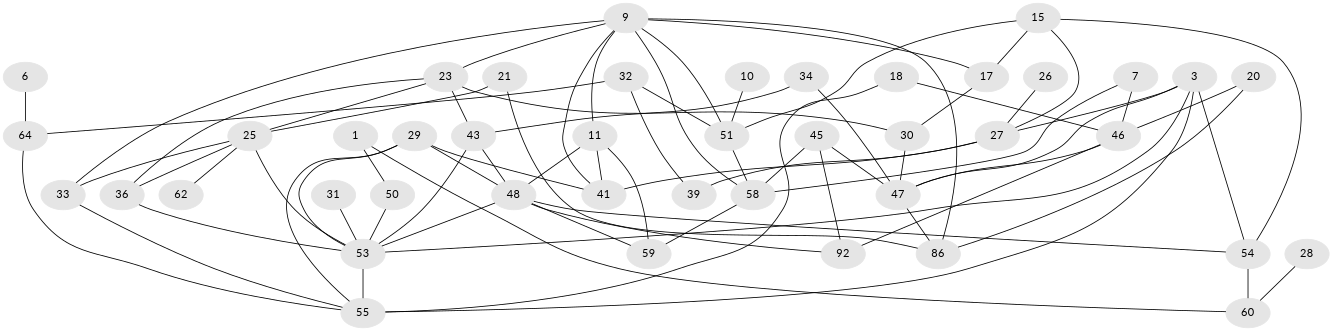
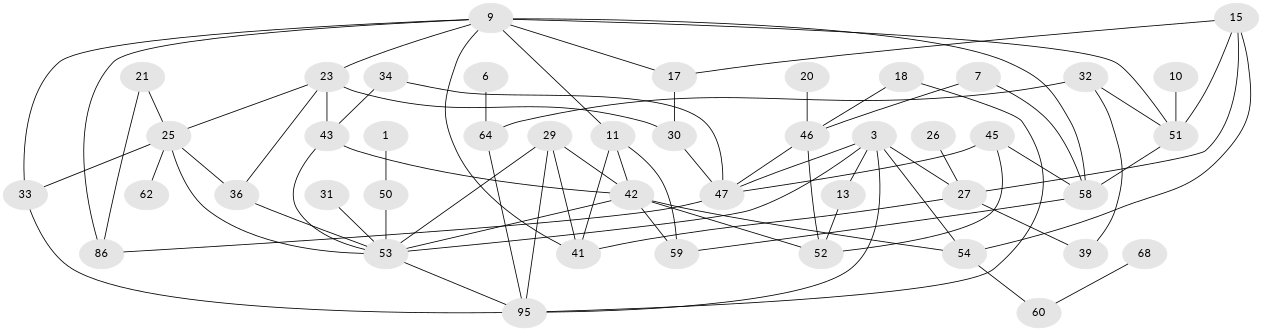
(1111, 187) -> none
(514, 195) -> (632, 195)
none -> (843, 195)
(843, 254) -> (821, 254)
(1307, 254) -> (1145, 254)
(784, 290) -> none
(363, 313) -> (524, 313)
